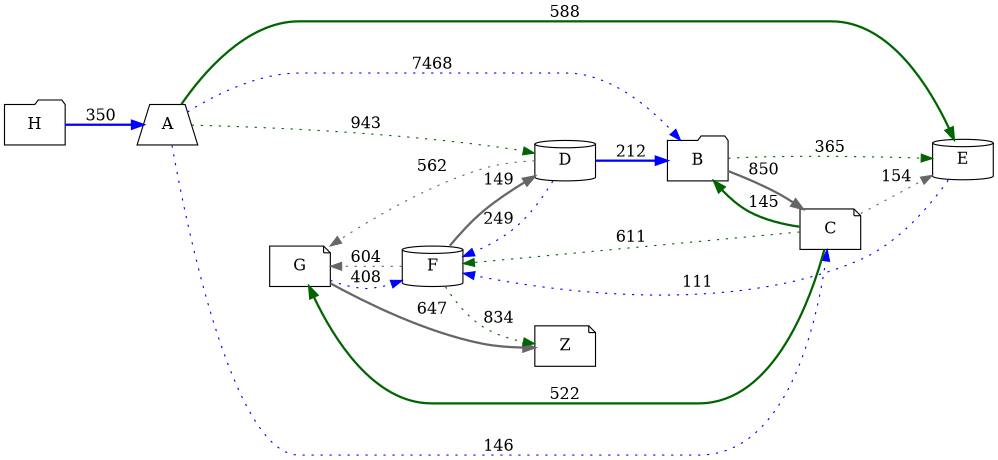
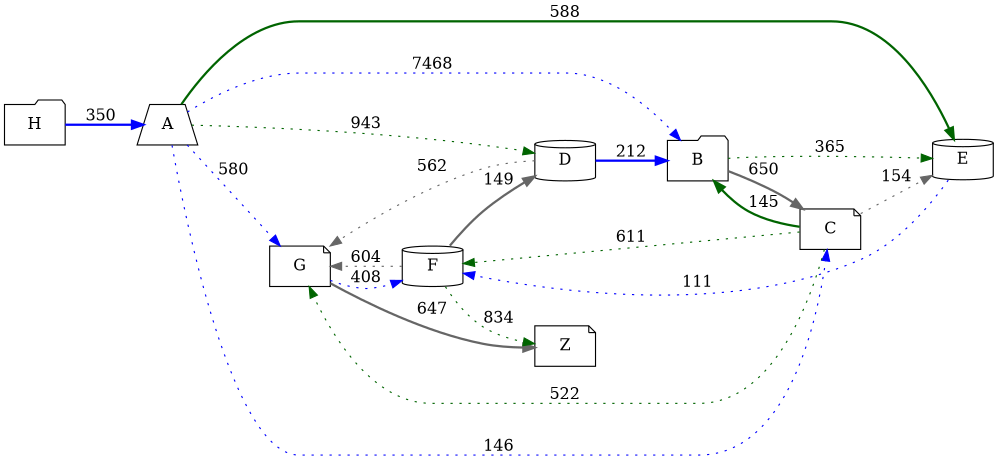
(764, 170) -> (764, 170)
none -> (230, 191)
(520, 224) -> none
(588, 403) -> (588, 403)
